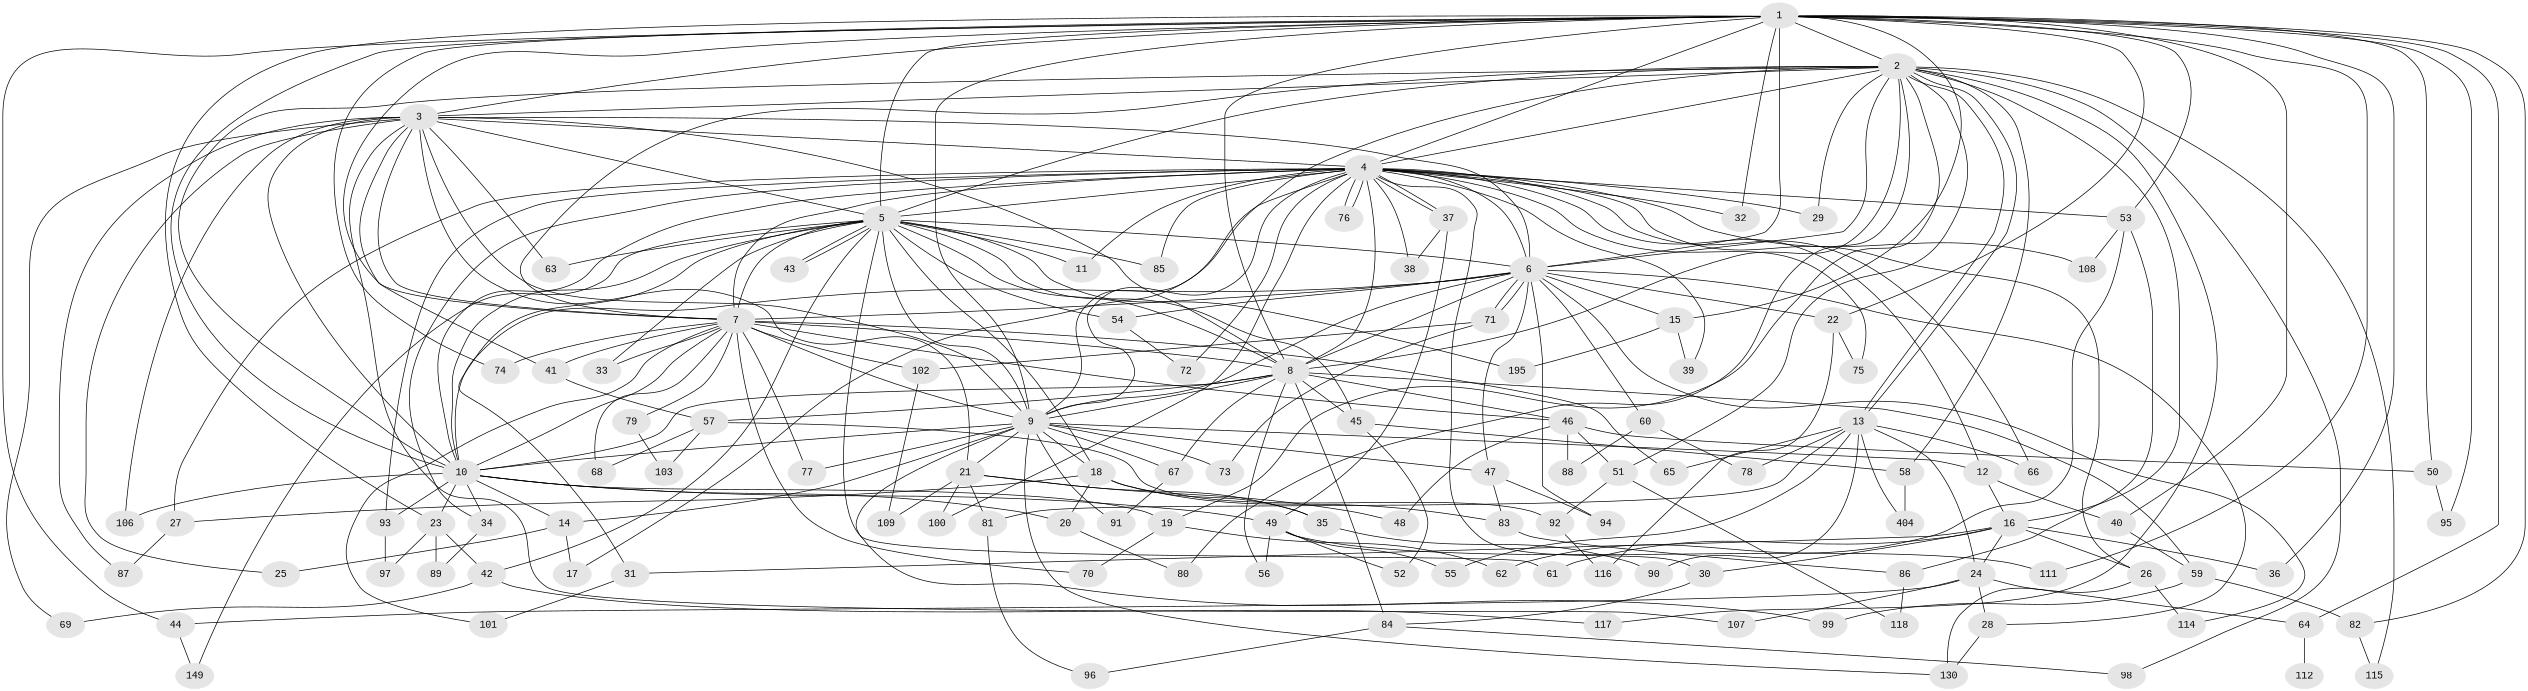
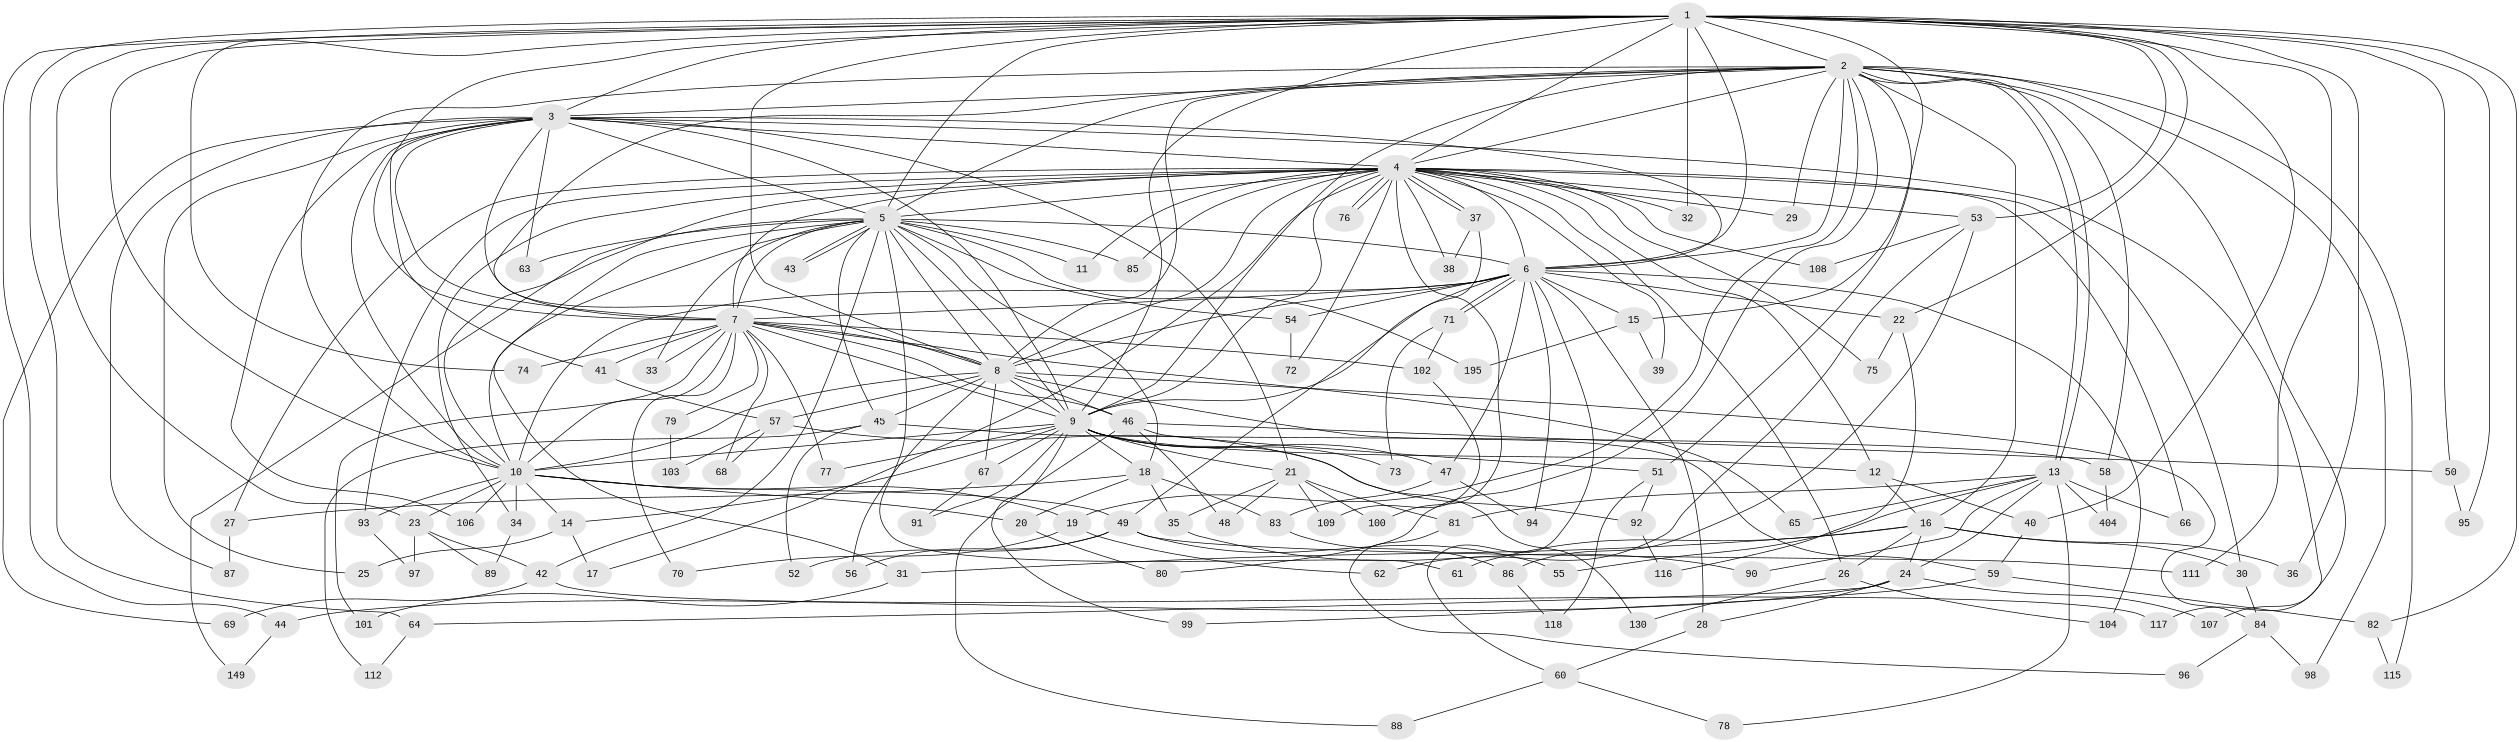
none -> (520, 443)
(2187, 625) -> (2108, 625)
(1968, 651) -> (1623, 653)
